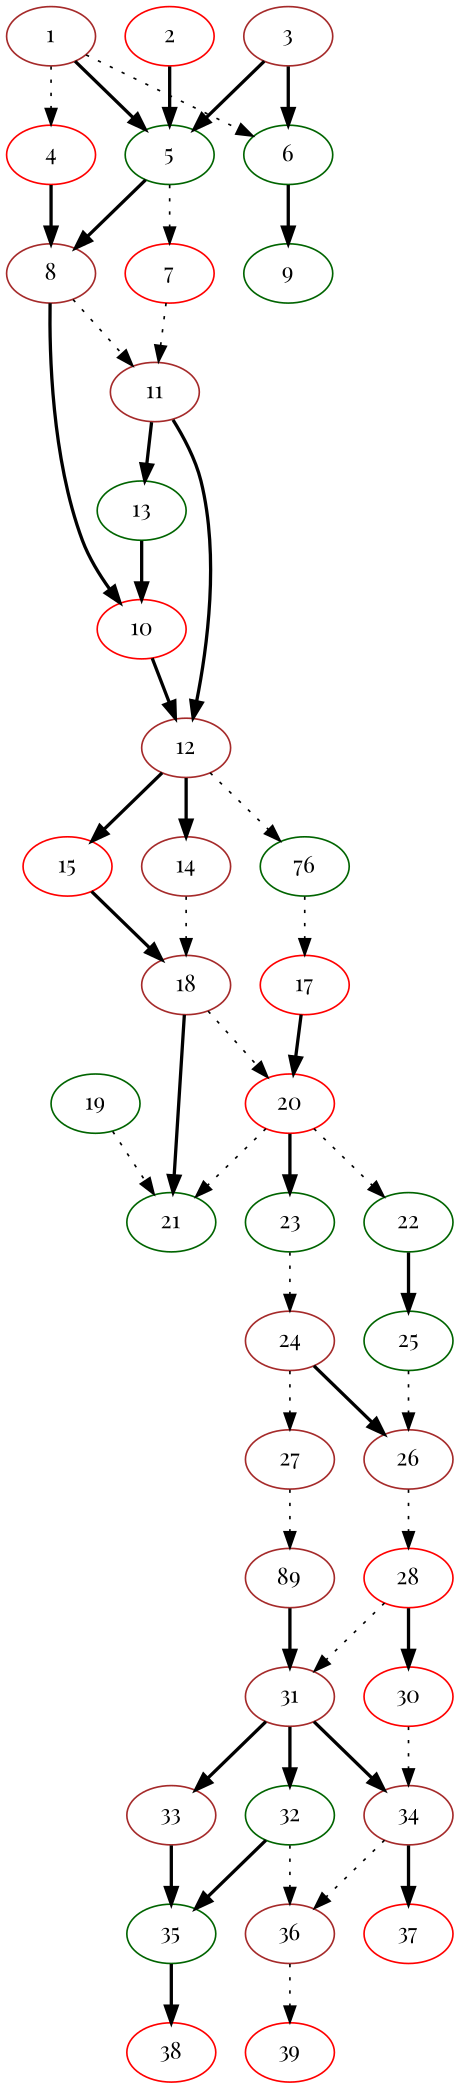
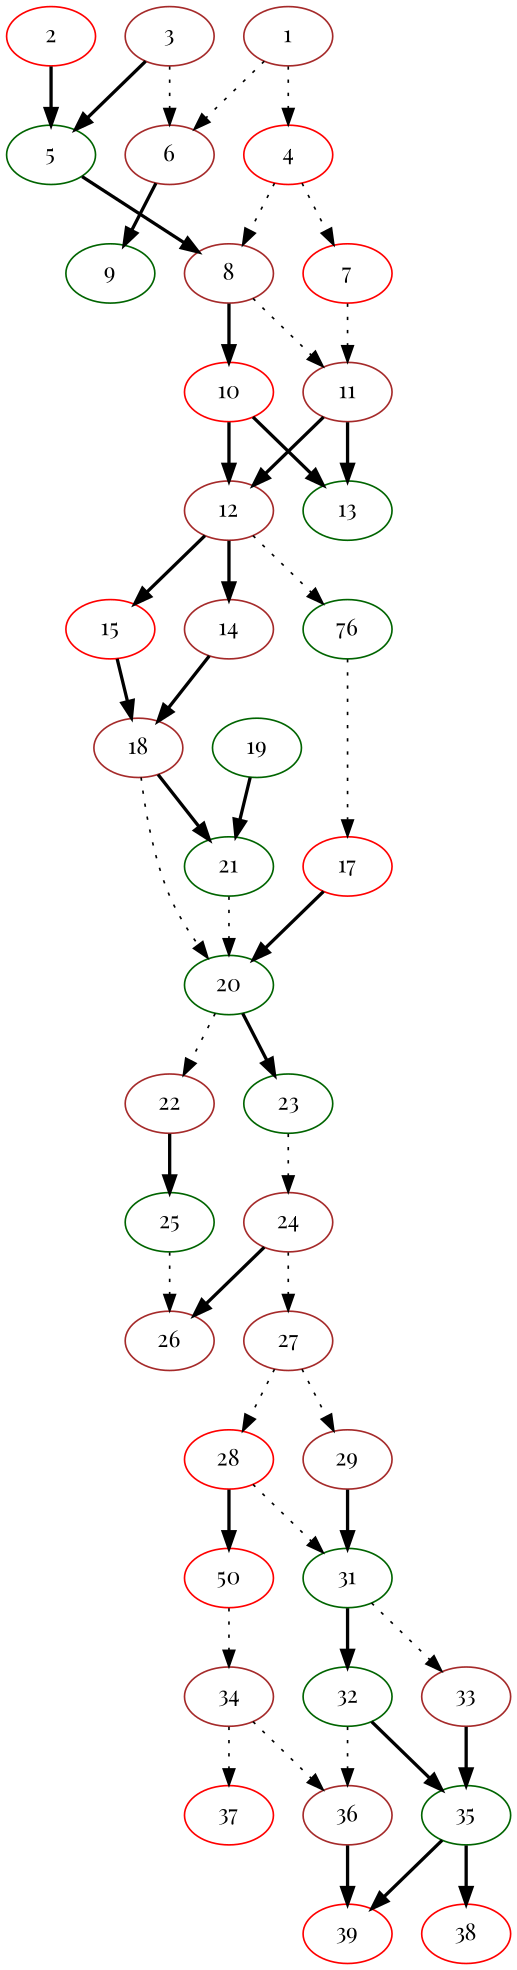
(288, 87) -> (170, 87)
(104, 90) -> none
(288, 155) -> (170, 155)
(51, 206) -> (262, 207)
(170, 206) -> (314, 207)
(142, 562) -> (281, 444)
(186, 918) -> (189, 682)
(290, 1104) -> (229, 985)
(129, 1156) -> (245, 799)
(237, 1157) -> (229, 918)
(409, 1222) -> (170, 1104)
(409, 1511) -> (262, 1393)
(290, 1578) -> (348, 1459)
(290, 1697) -> (348, 1578)
(409, 1697) -> (229, 1578)
(237, 1750) -> (401, 1631)
(343, 1750) -> none
(409, 1866) -> (229, 1748)
none -> (413, 1869)
(290, 1985) -> (348, 1866)
